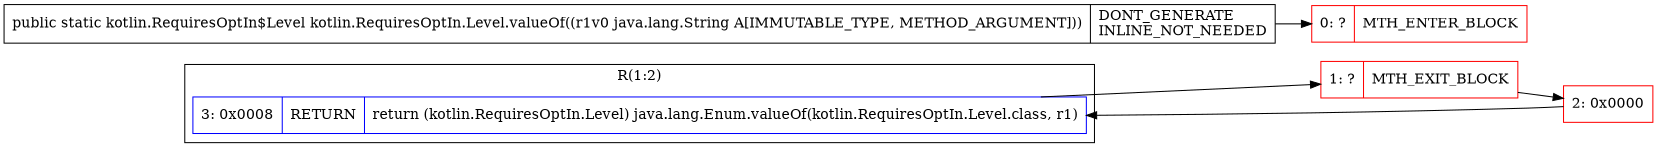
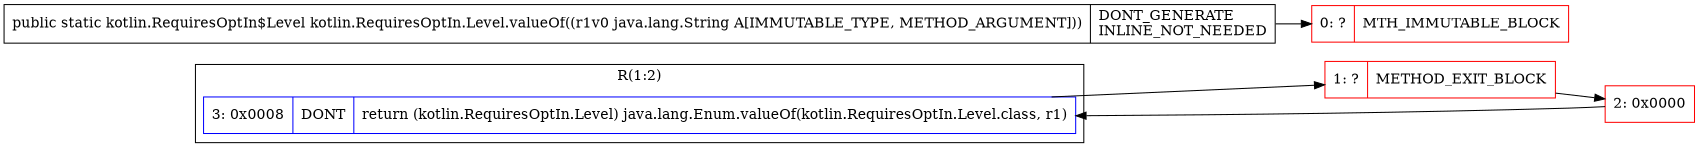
(1441, 23) -> (1461, 23)
(1441, 79) -> (1461, 79)
(323, 115) -> (323, 115)
